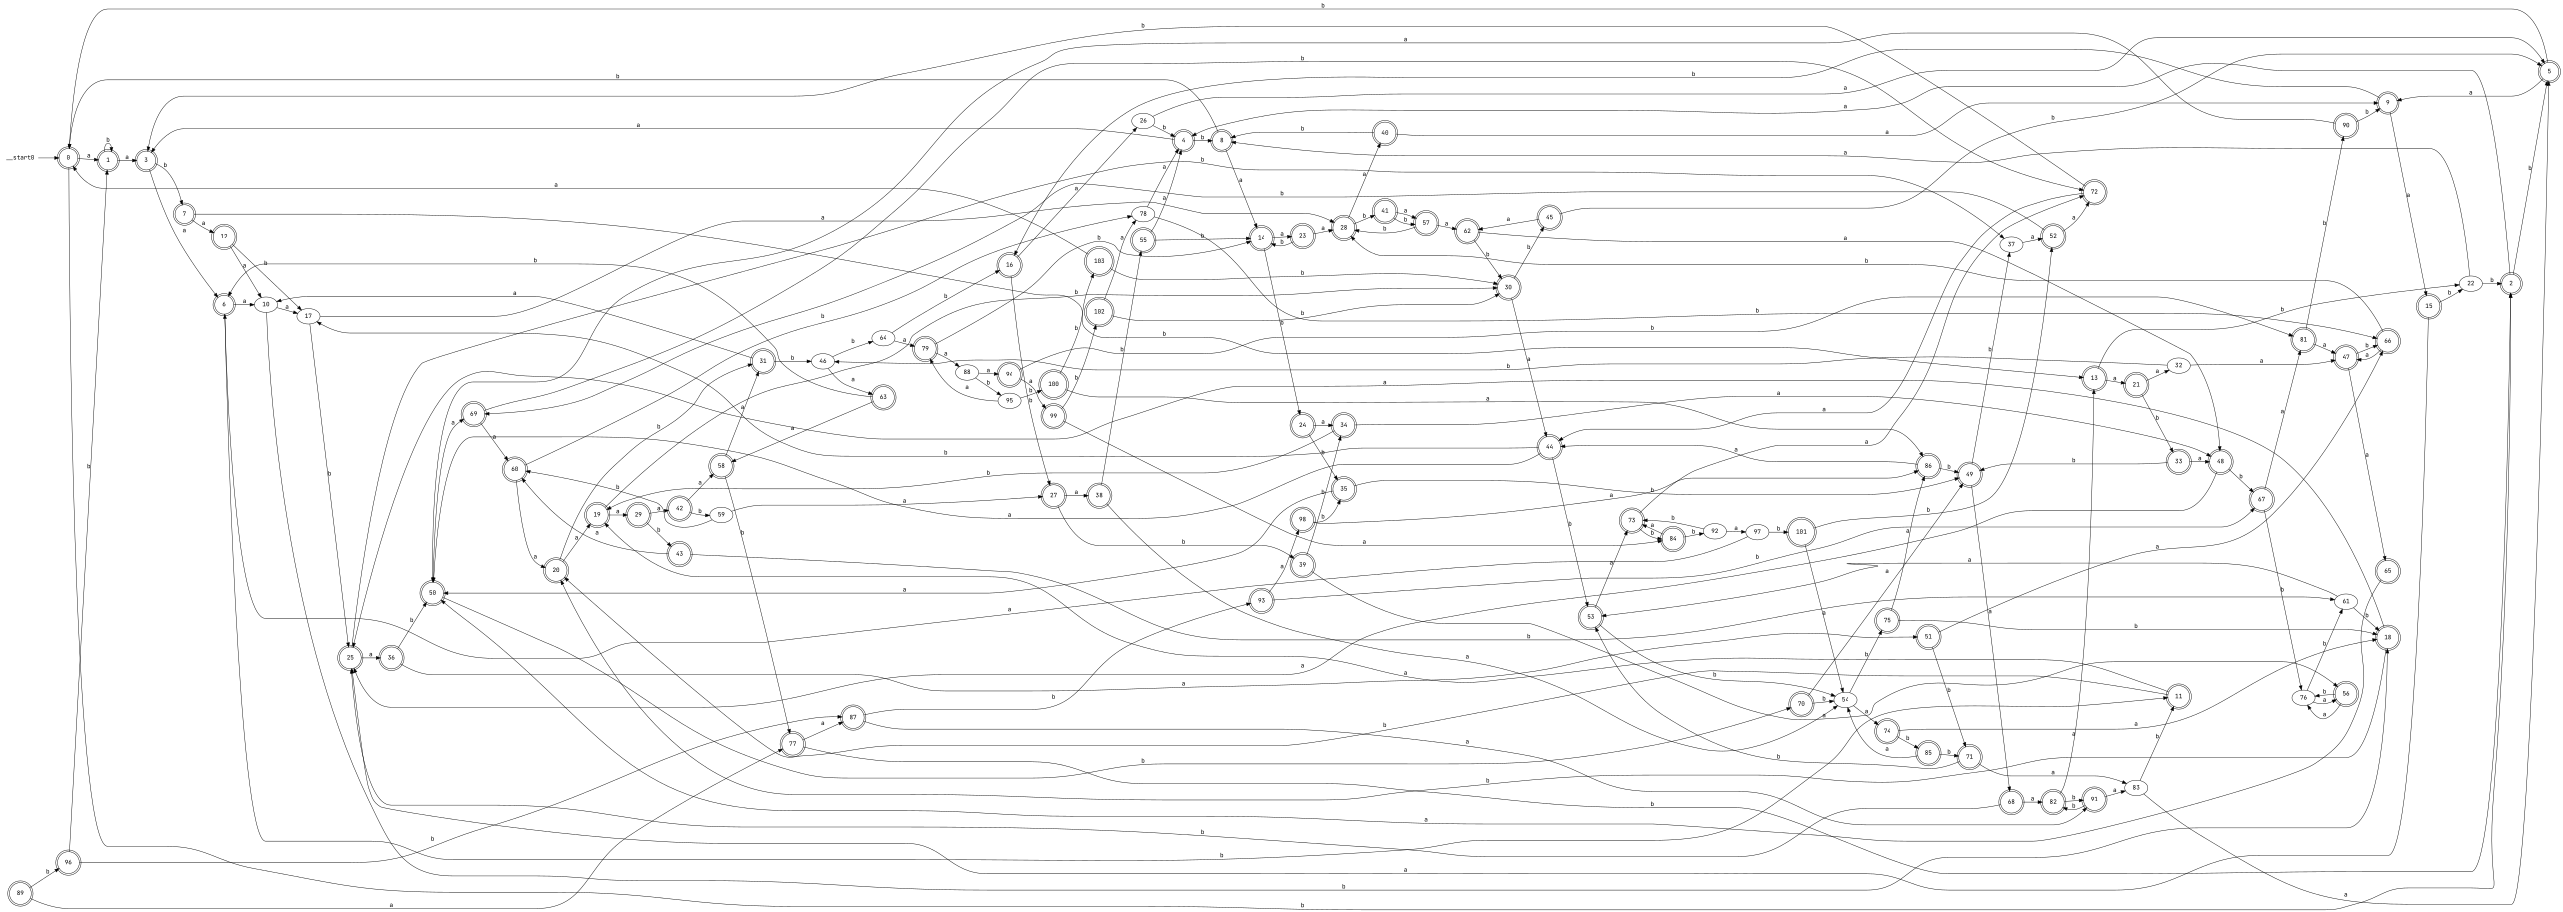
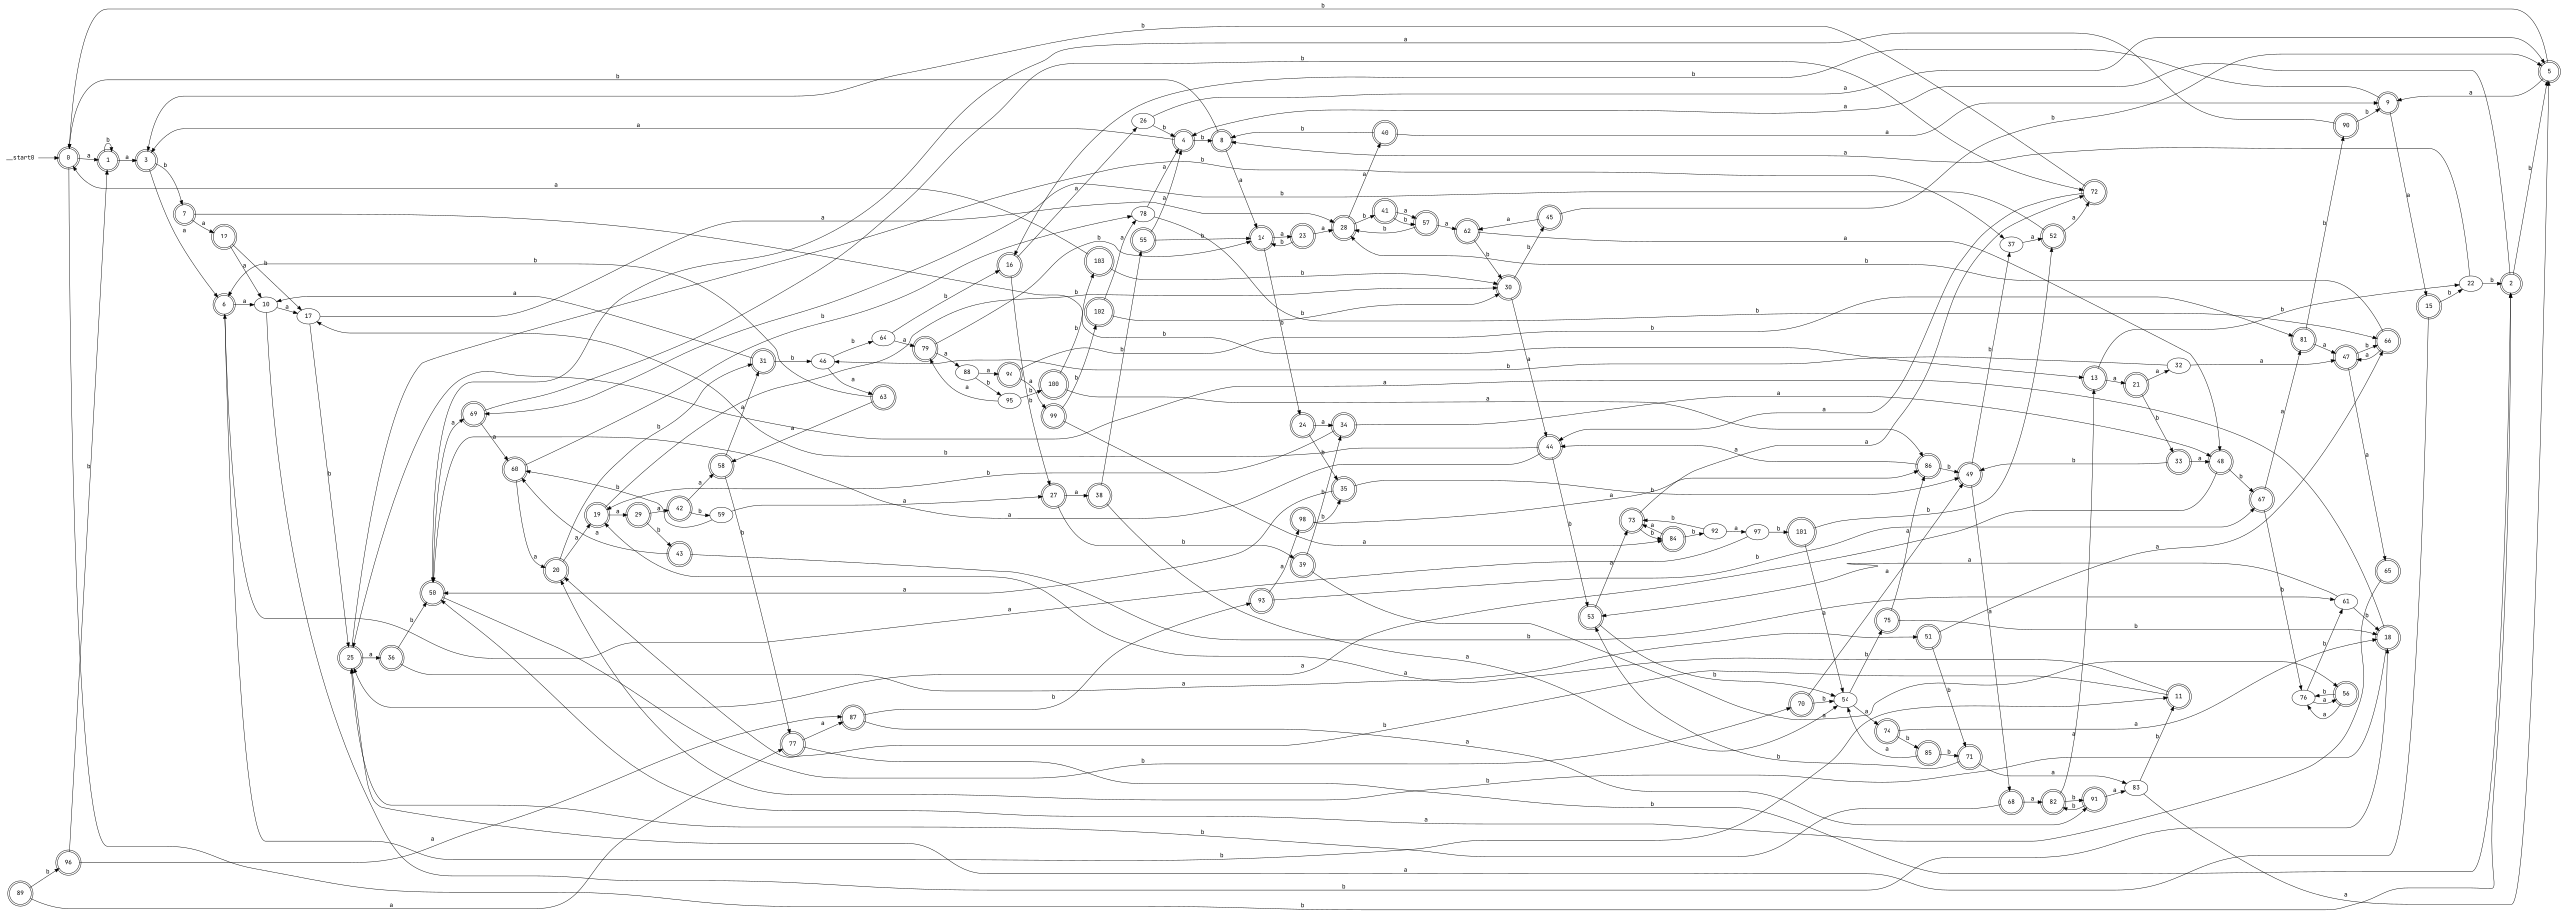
(433, 839) -> (433, 839)
